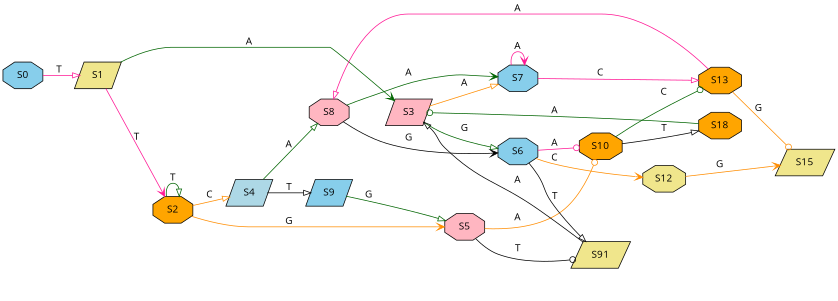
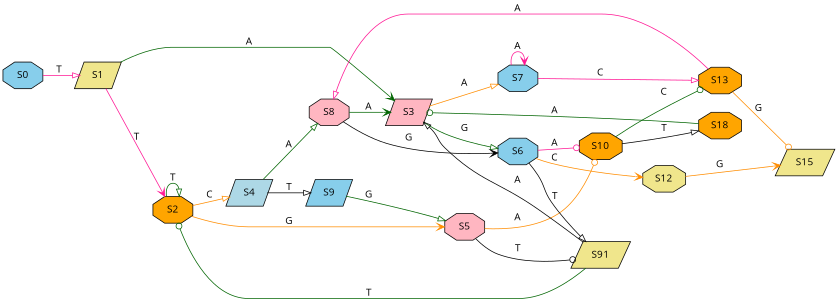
(417, 81) -> (366, 112)
none -> (369, 299)
